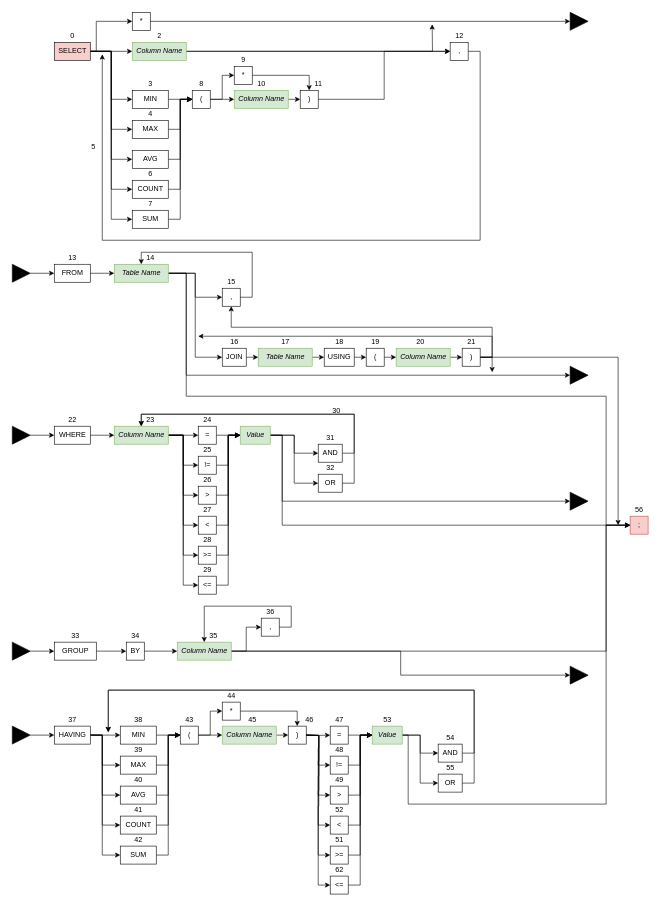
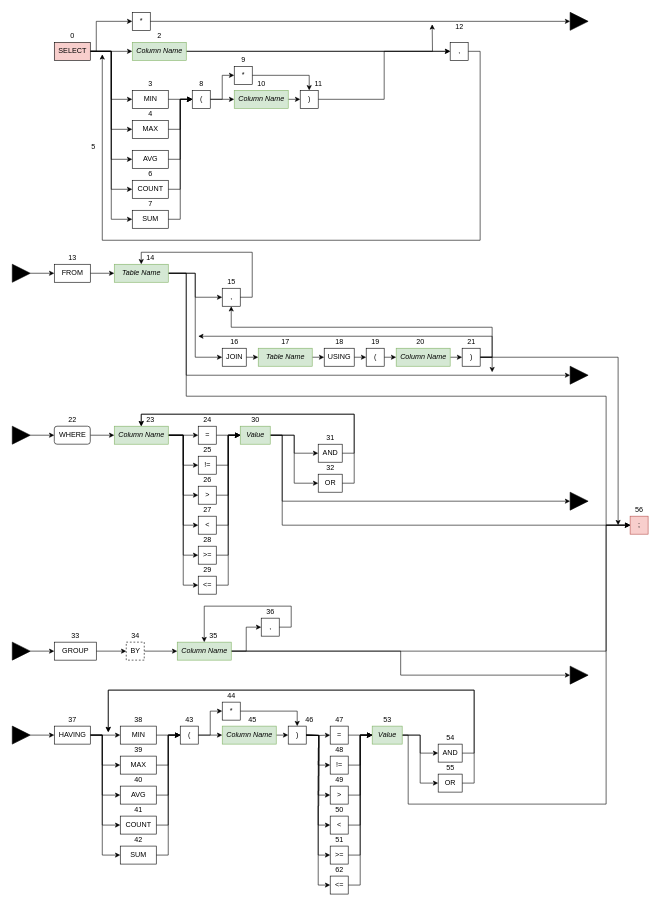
(459, 36) -> (459, 27)
(336, 411) -> (255, 420)
(72, 435) -> (72, 435)
(135, 651) -> (135, 651)
(340, 810) -> (340, 810)
